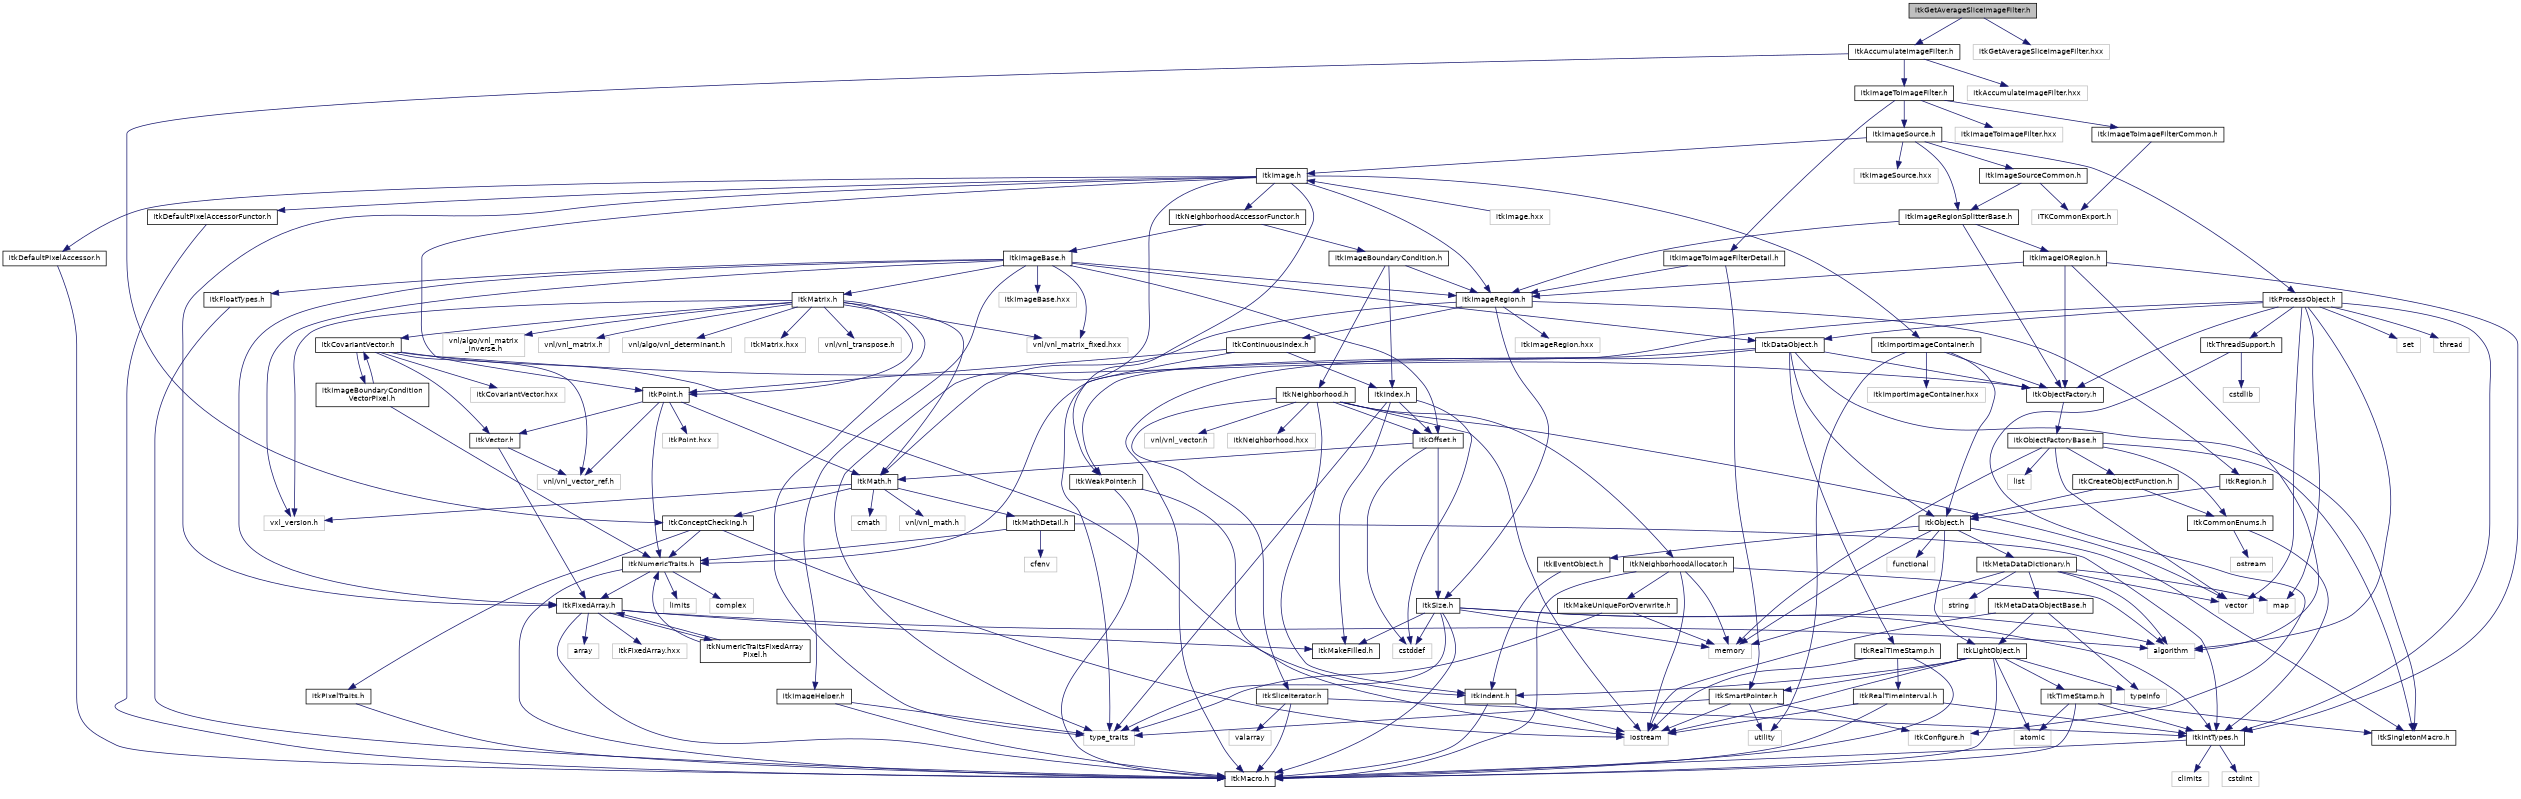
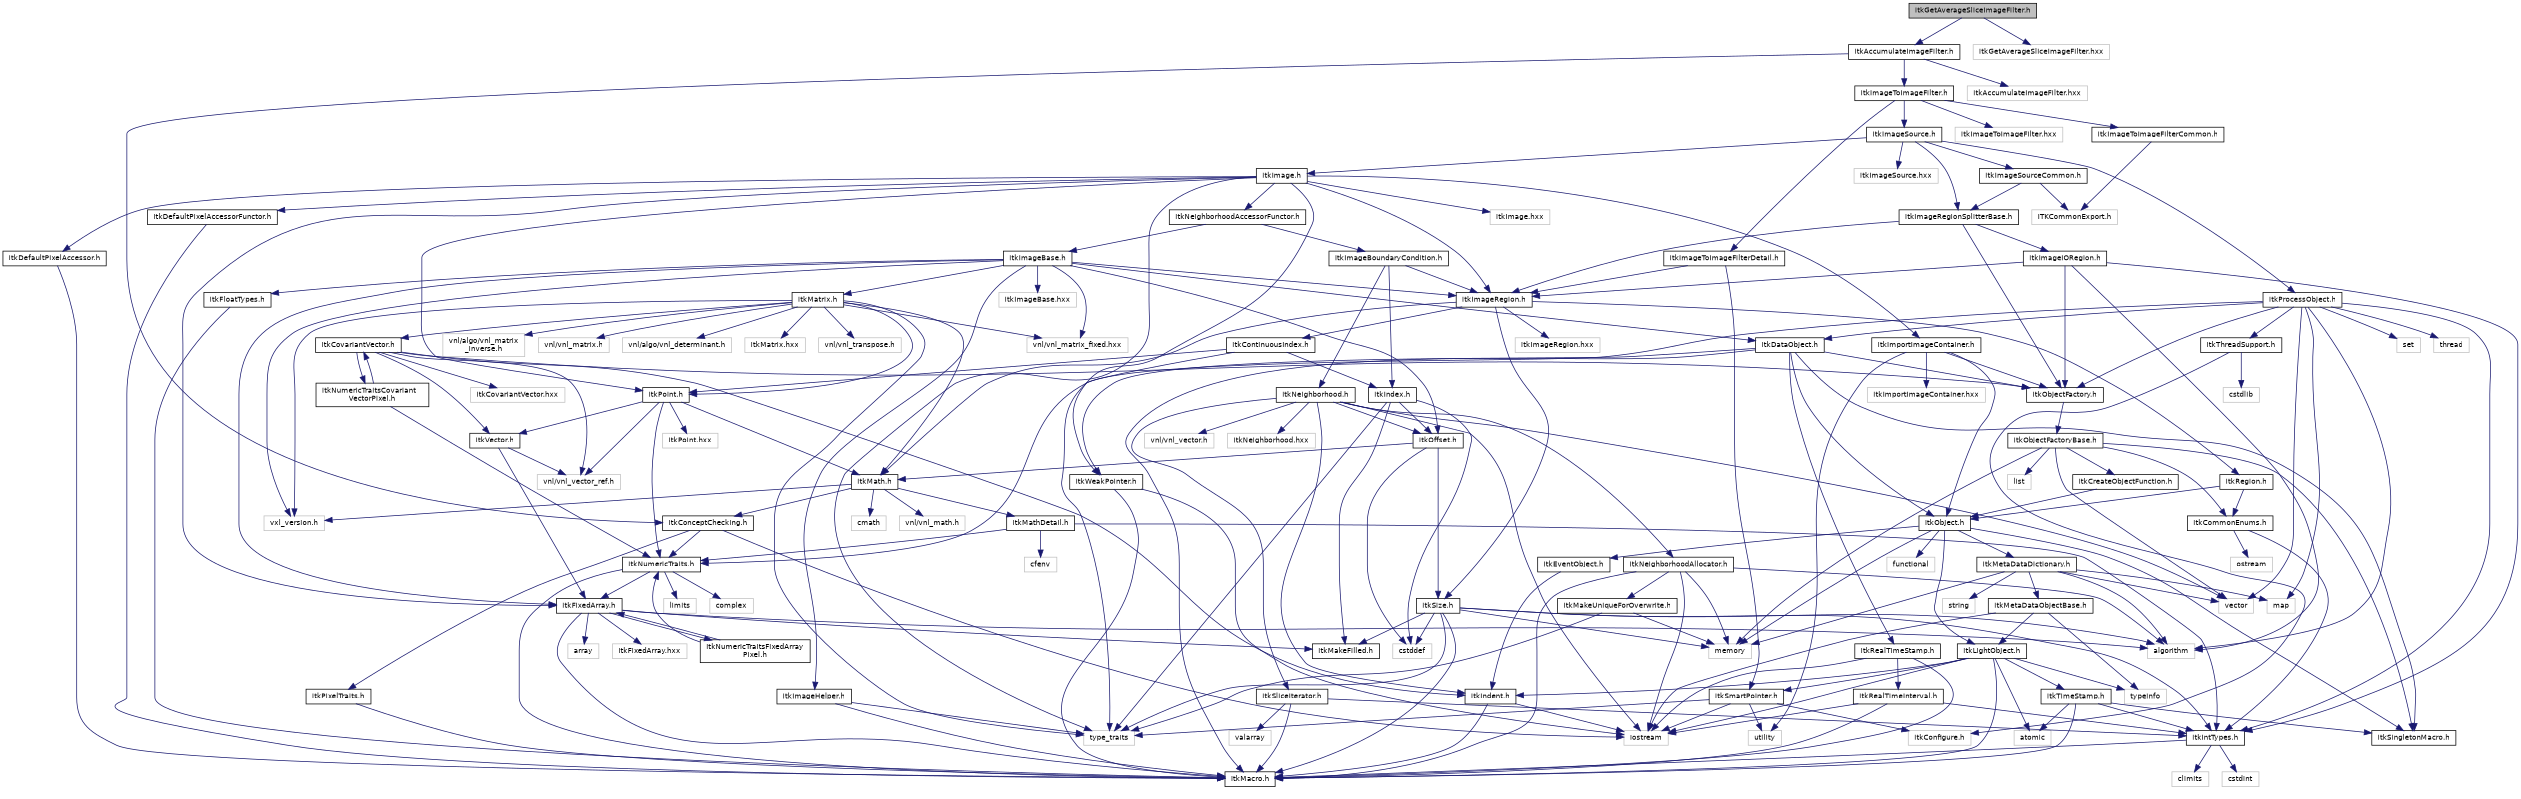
(1402, 196) -> (1395, 196)
(372, 395) -> (372, 395)
(2174, 501) -> (2240, 499)
